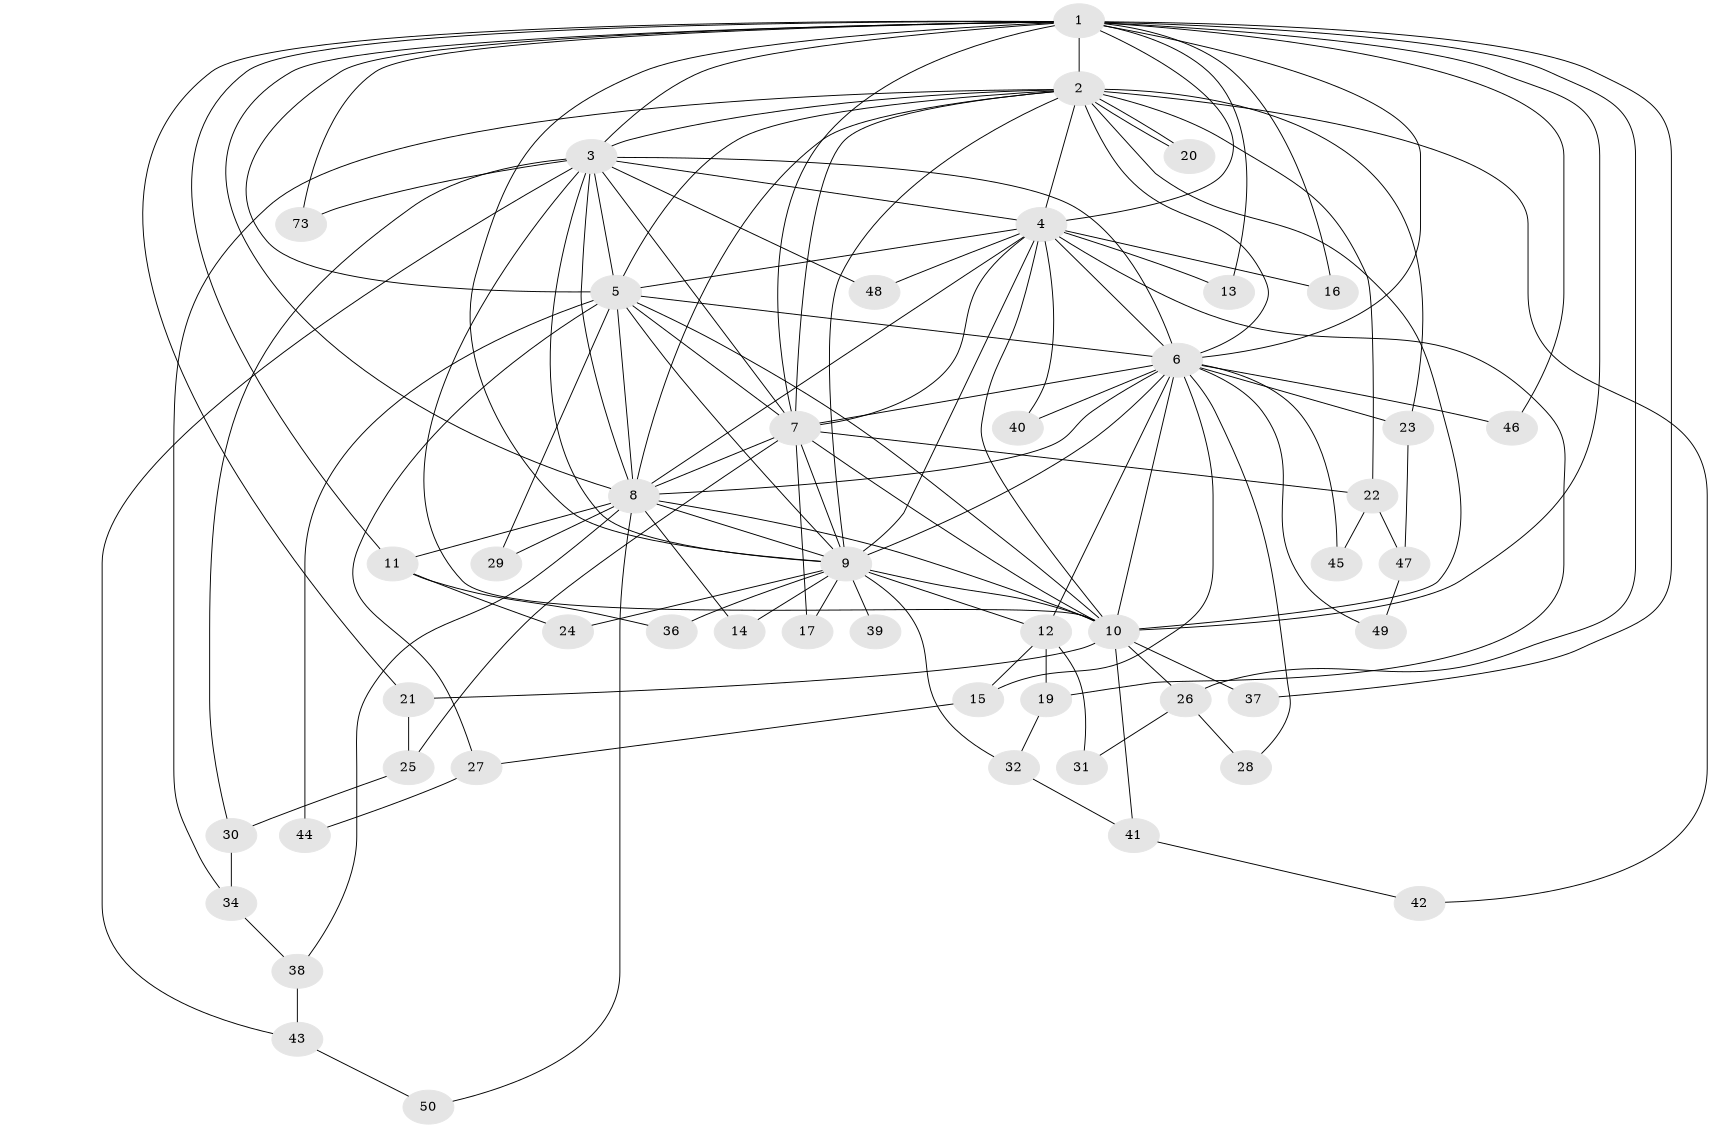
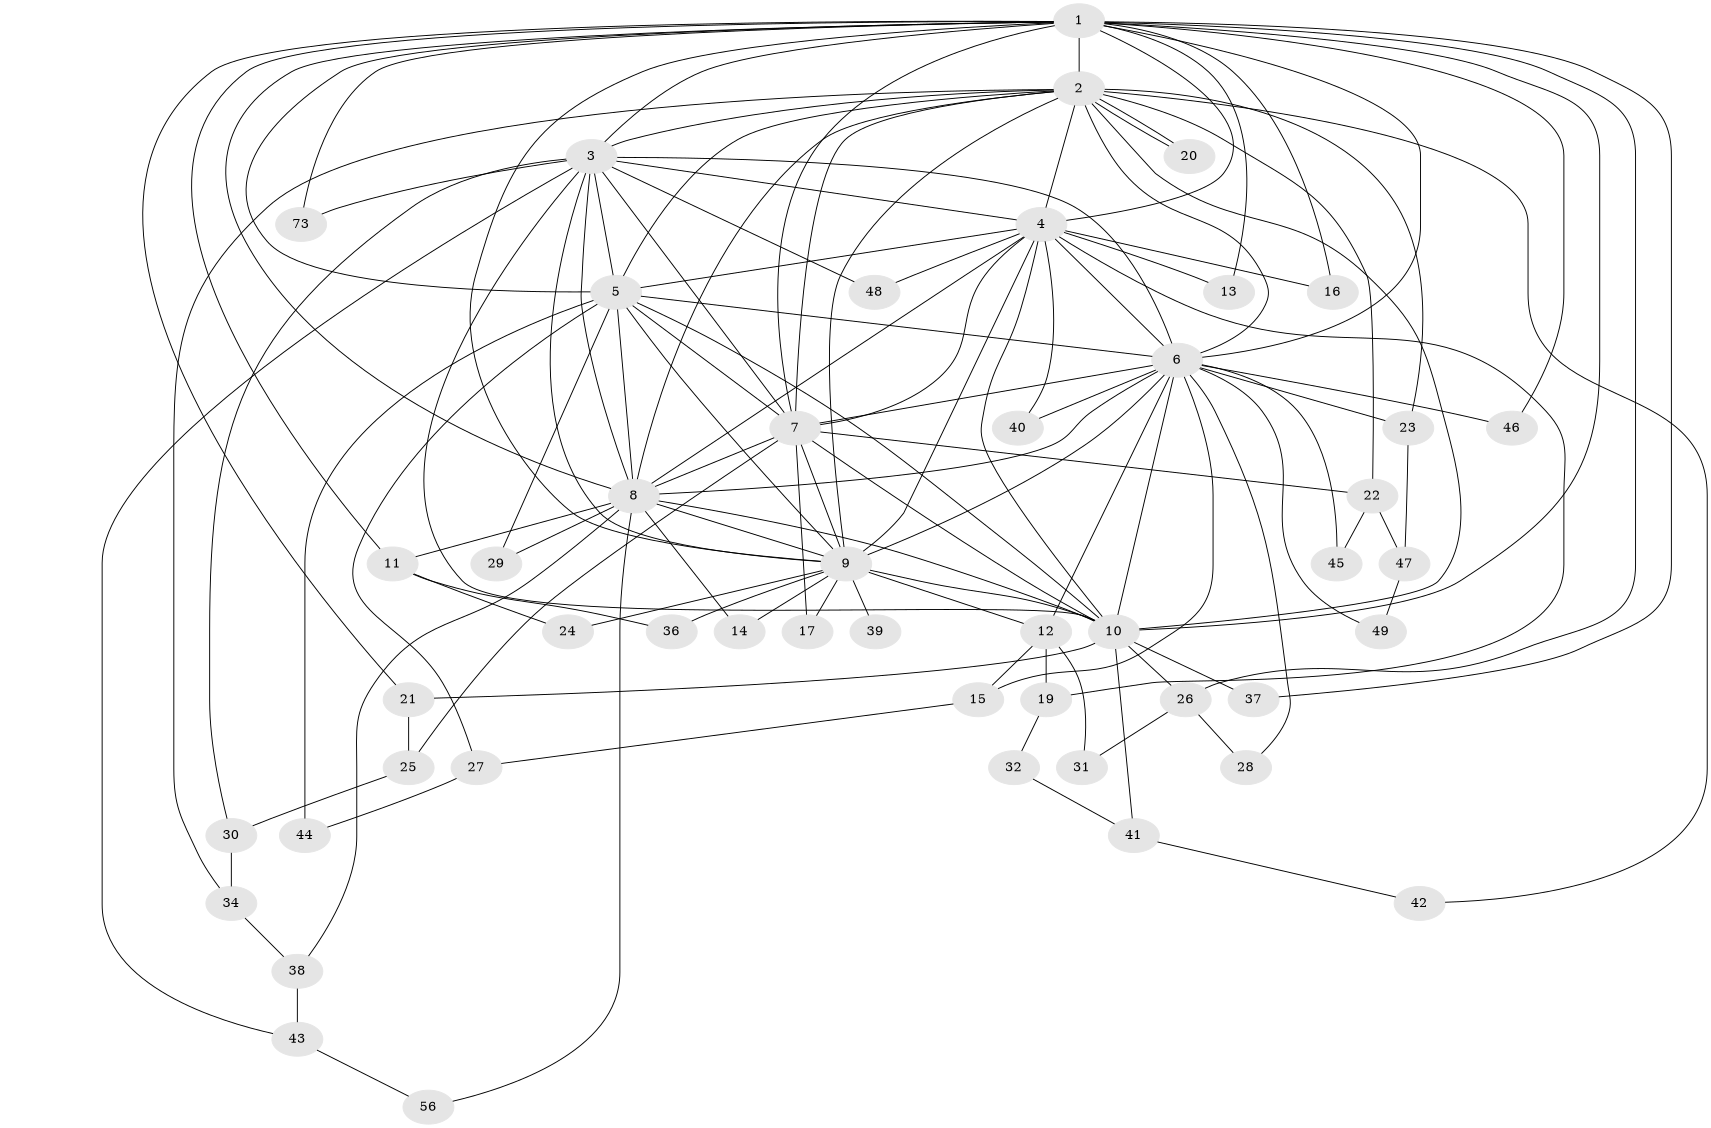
(926, 662) -> none
(428, 1107) -> (428, 1107)
